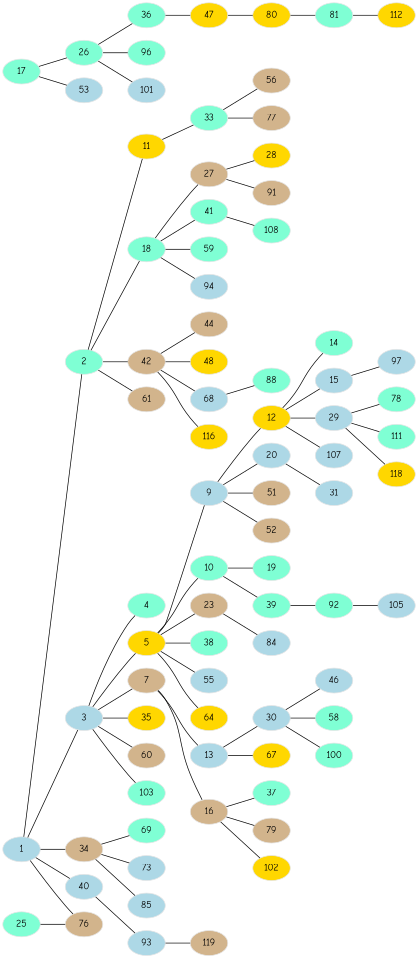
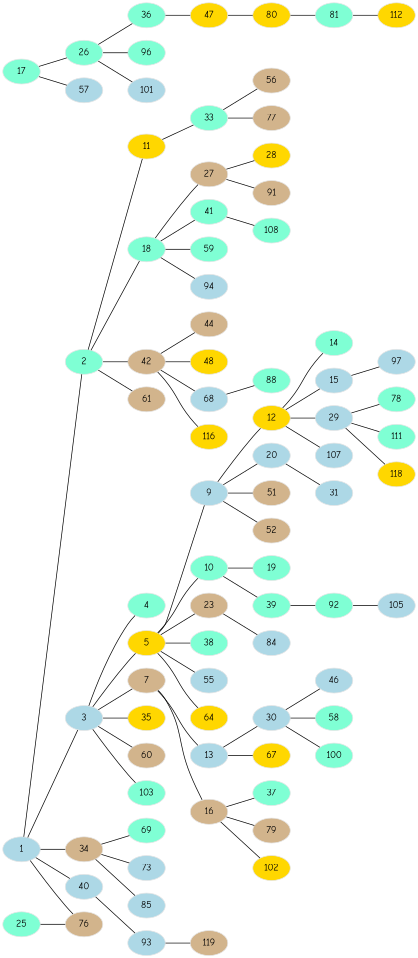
(84, 90) -> (84, 90)
